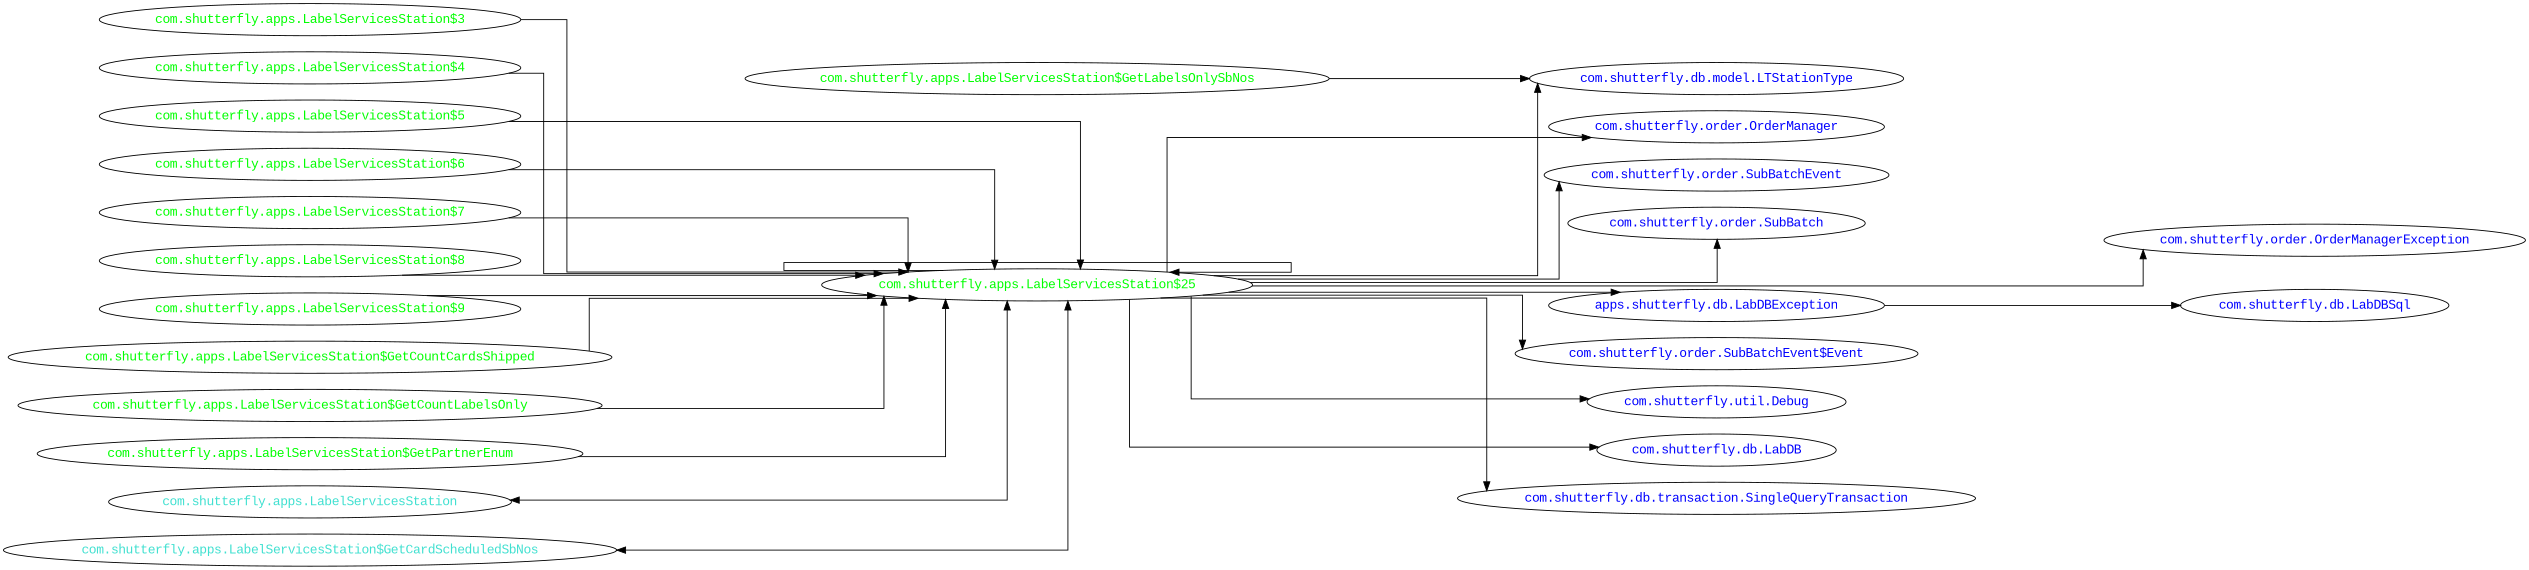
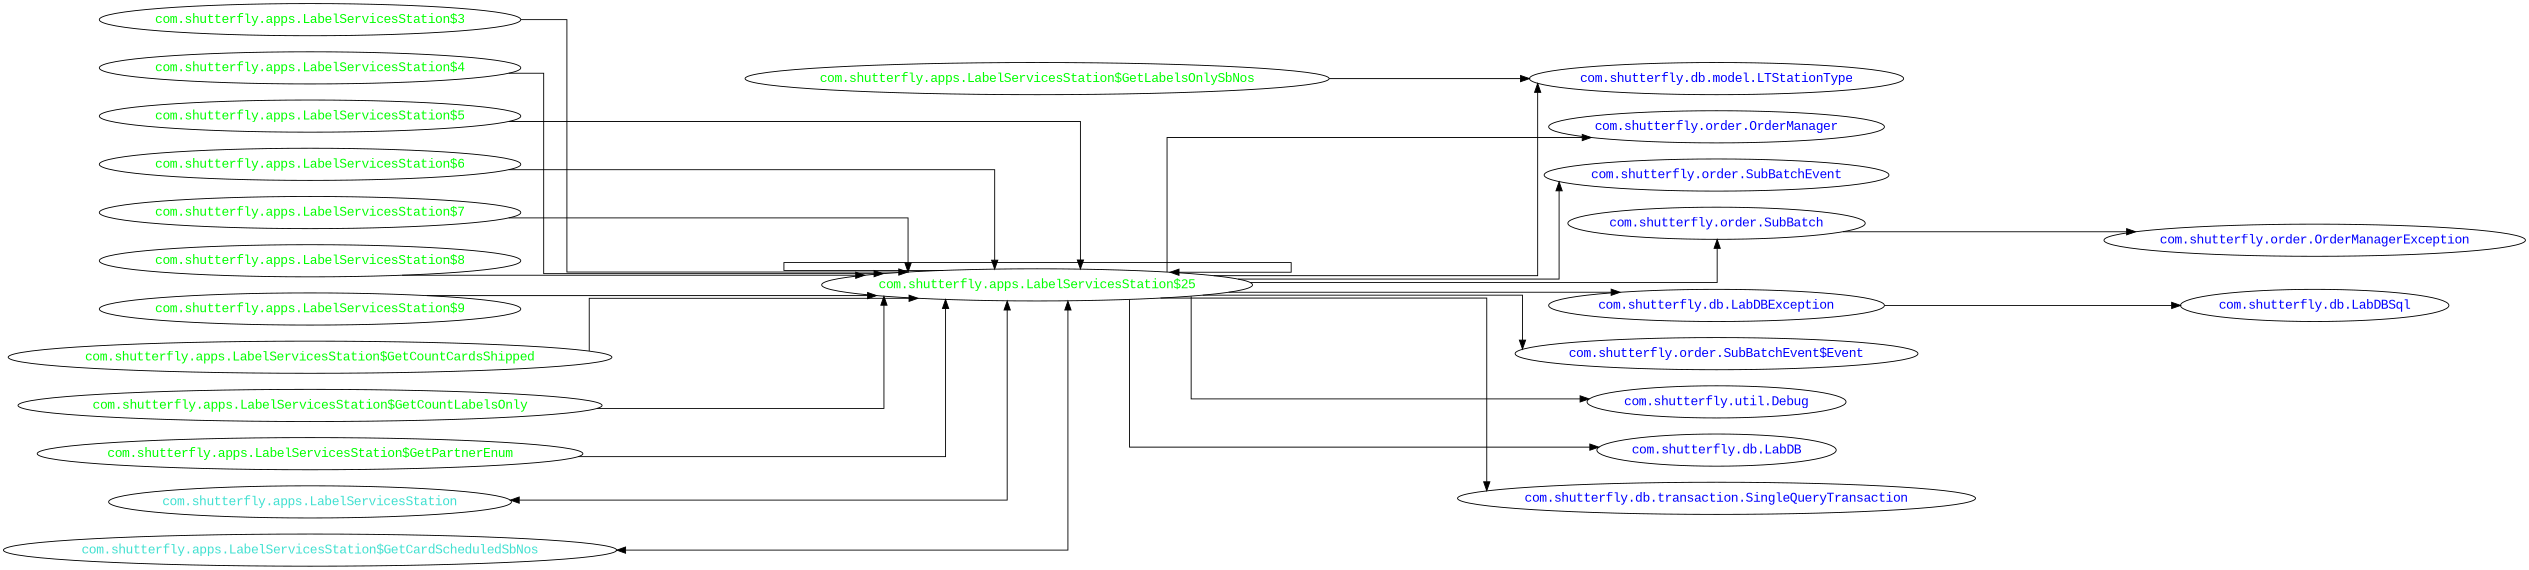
(1734, 286) -> (1985, 232)
(1717, 305) -> (1717, 305)
